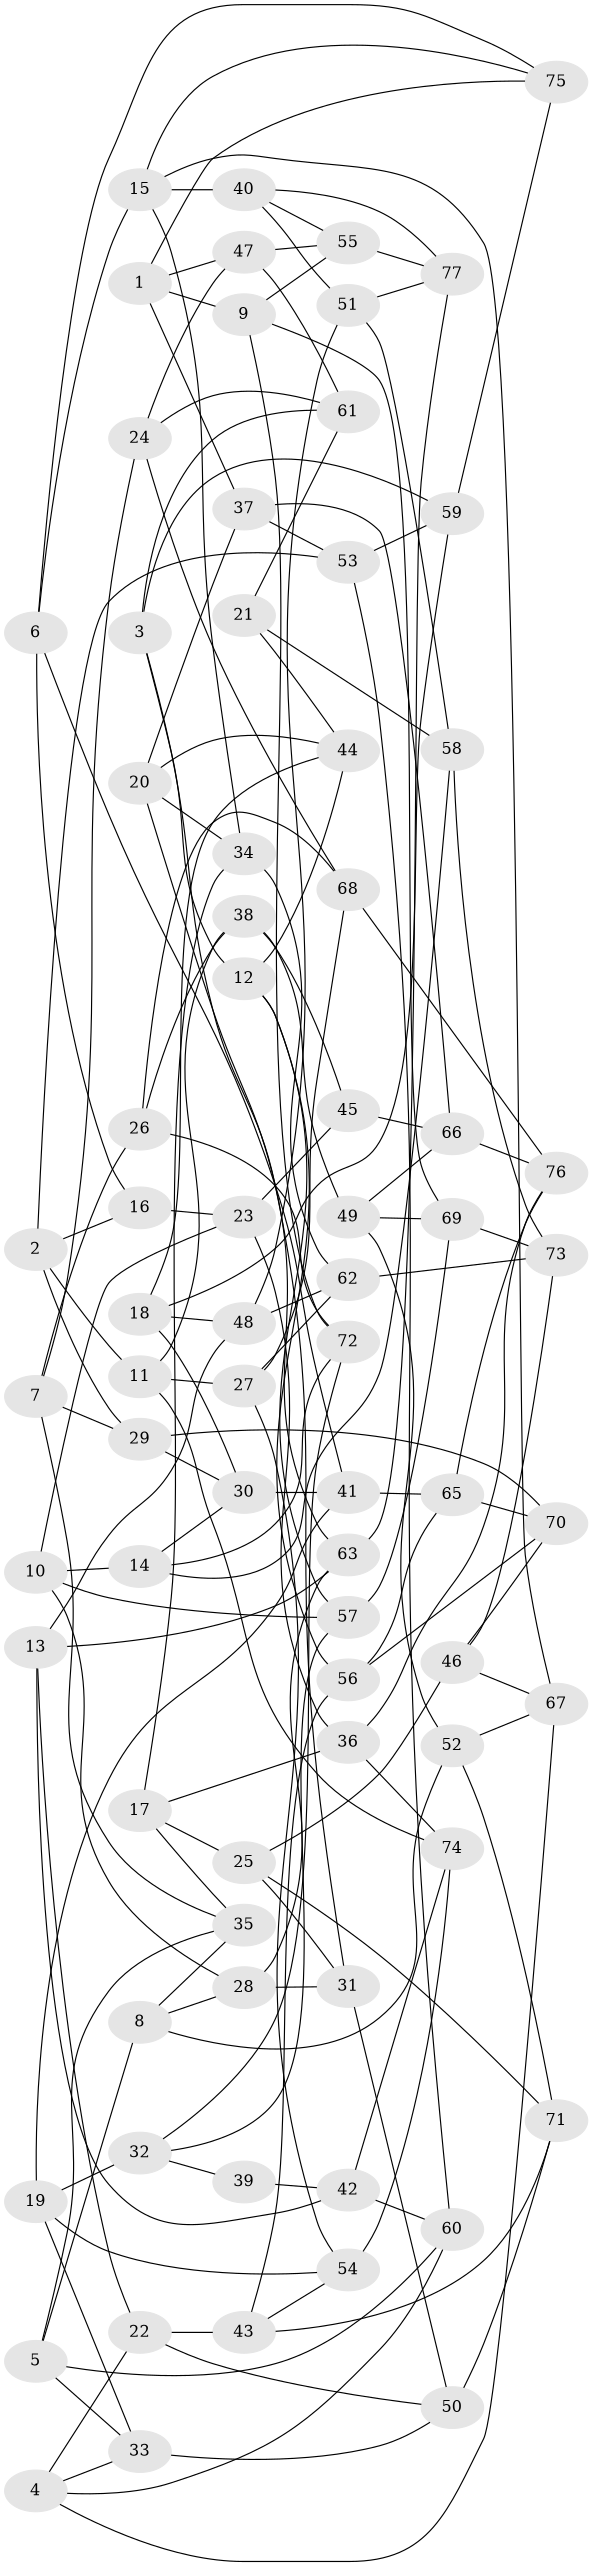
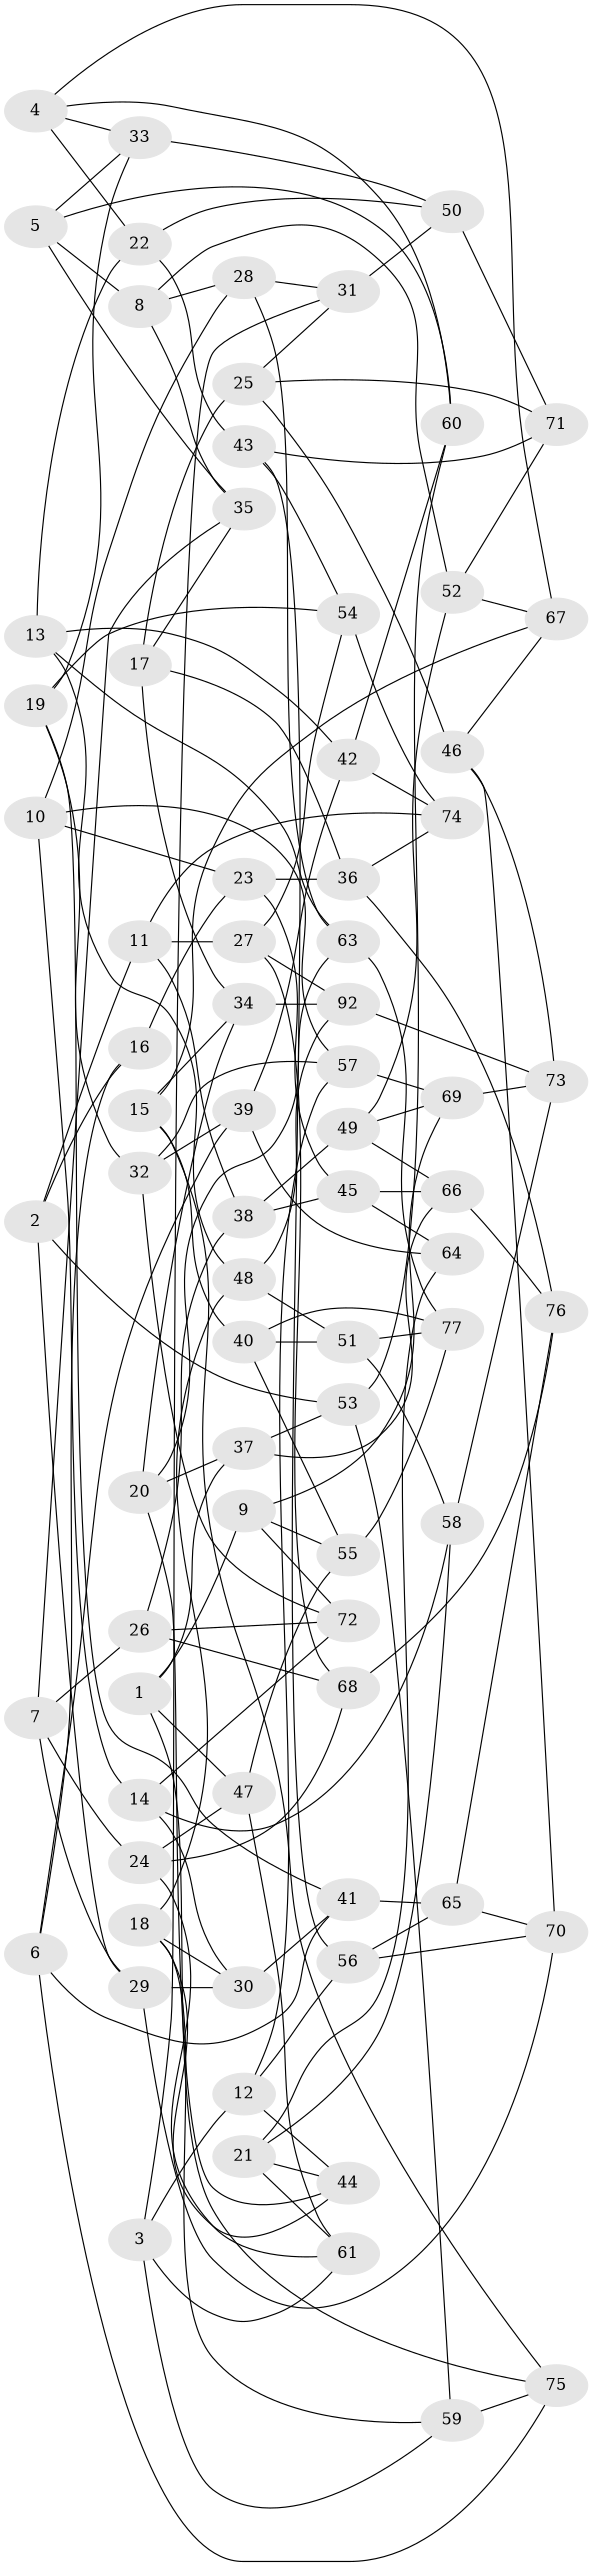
(69, 407) -> (94, 1519)
none -> (452, 1254)
(348, 1280) -> (348, 1004)
